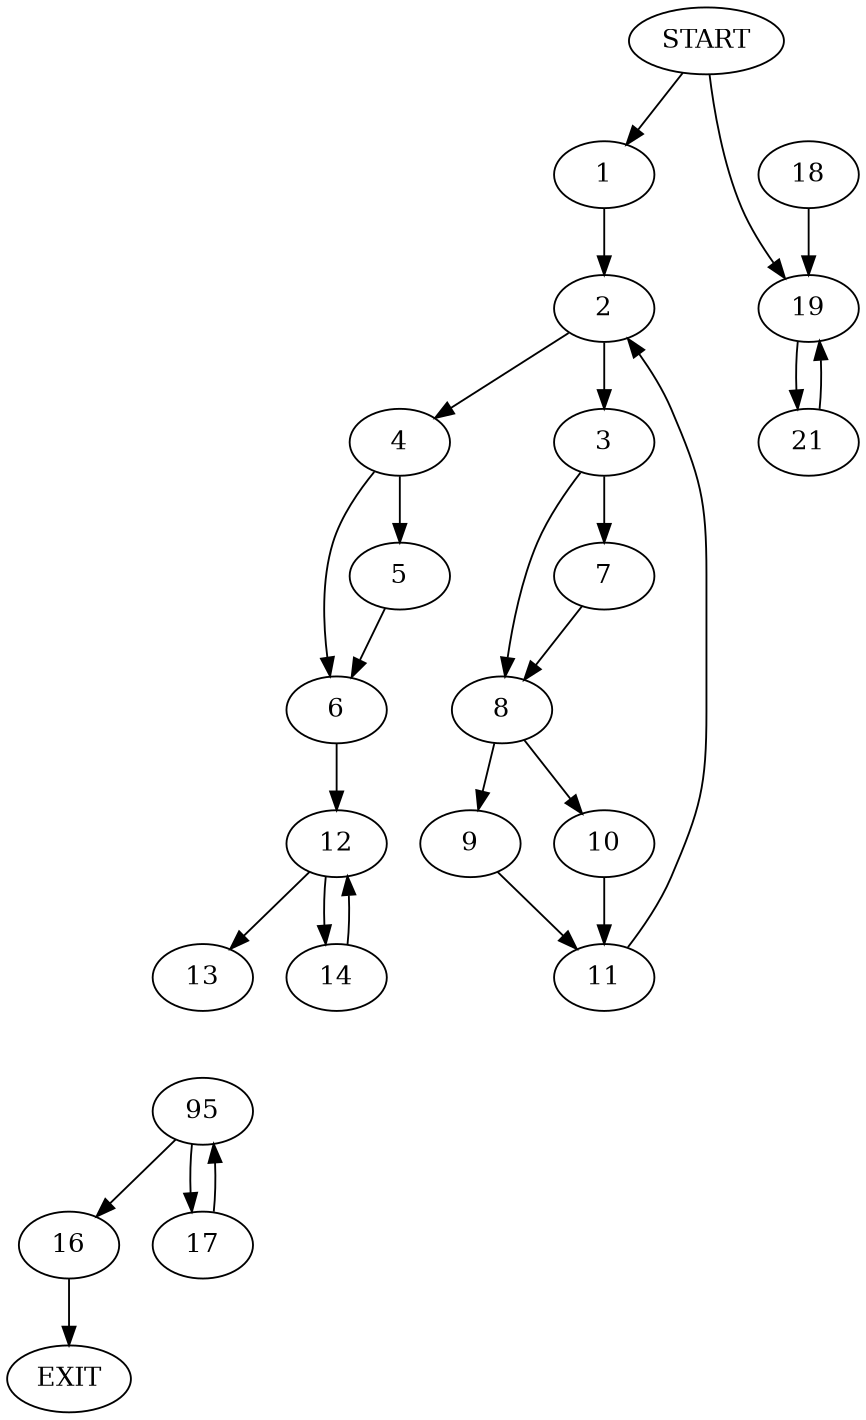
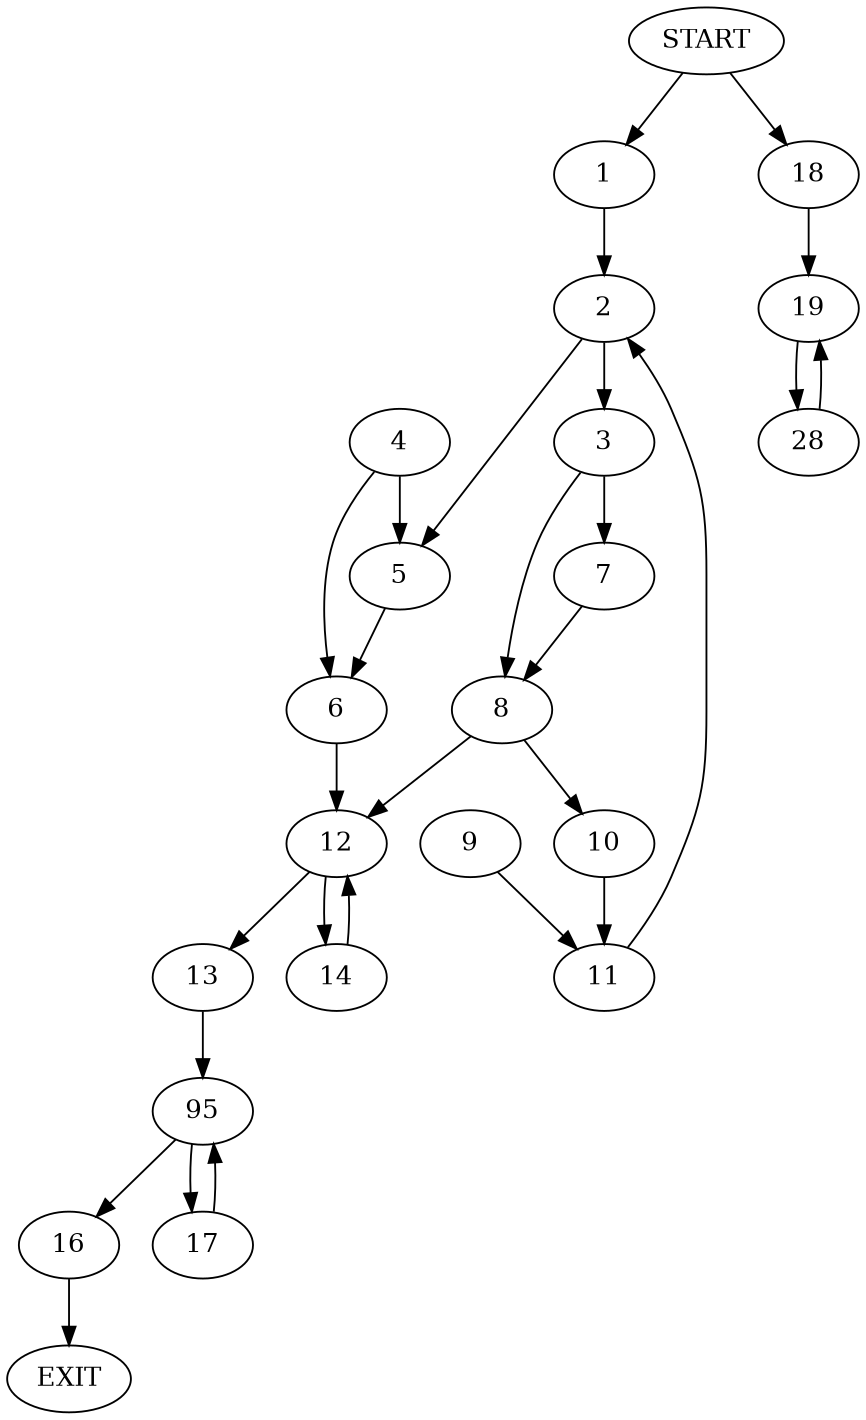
(729, 173) -> (752, 101)
(510, 370) -> (508, 435)
(809, 442) -> (809, 442)
(489, 767) -> (427, 771)
none -> (203, 1035)
